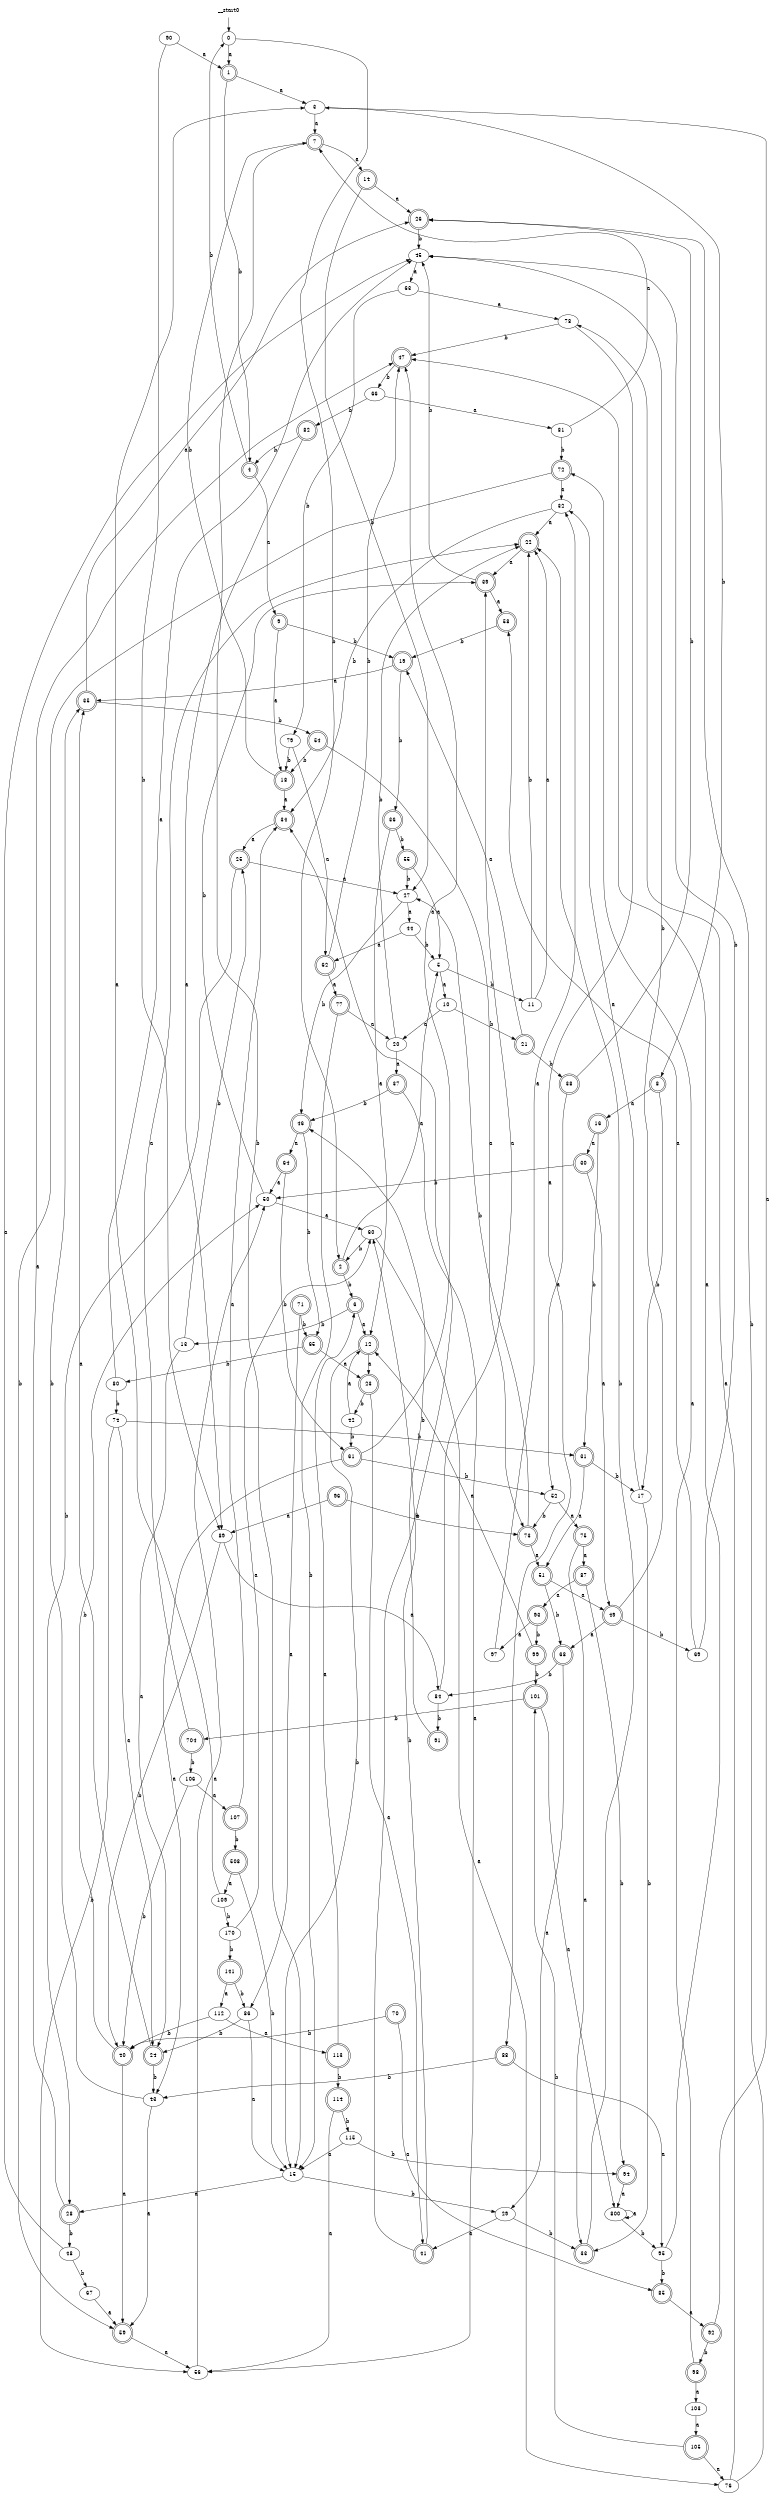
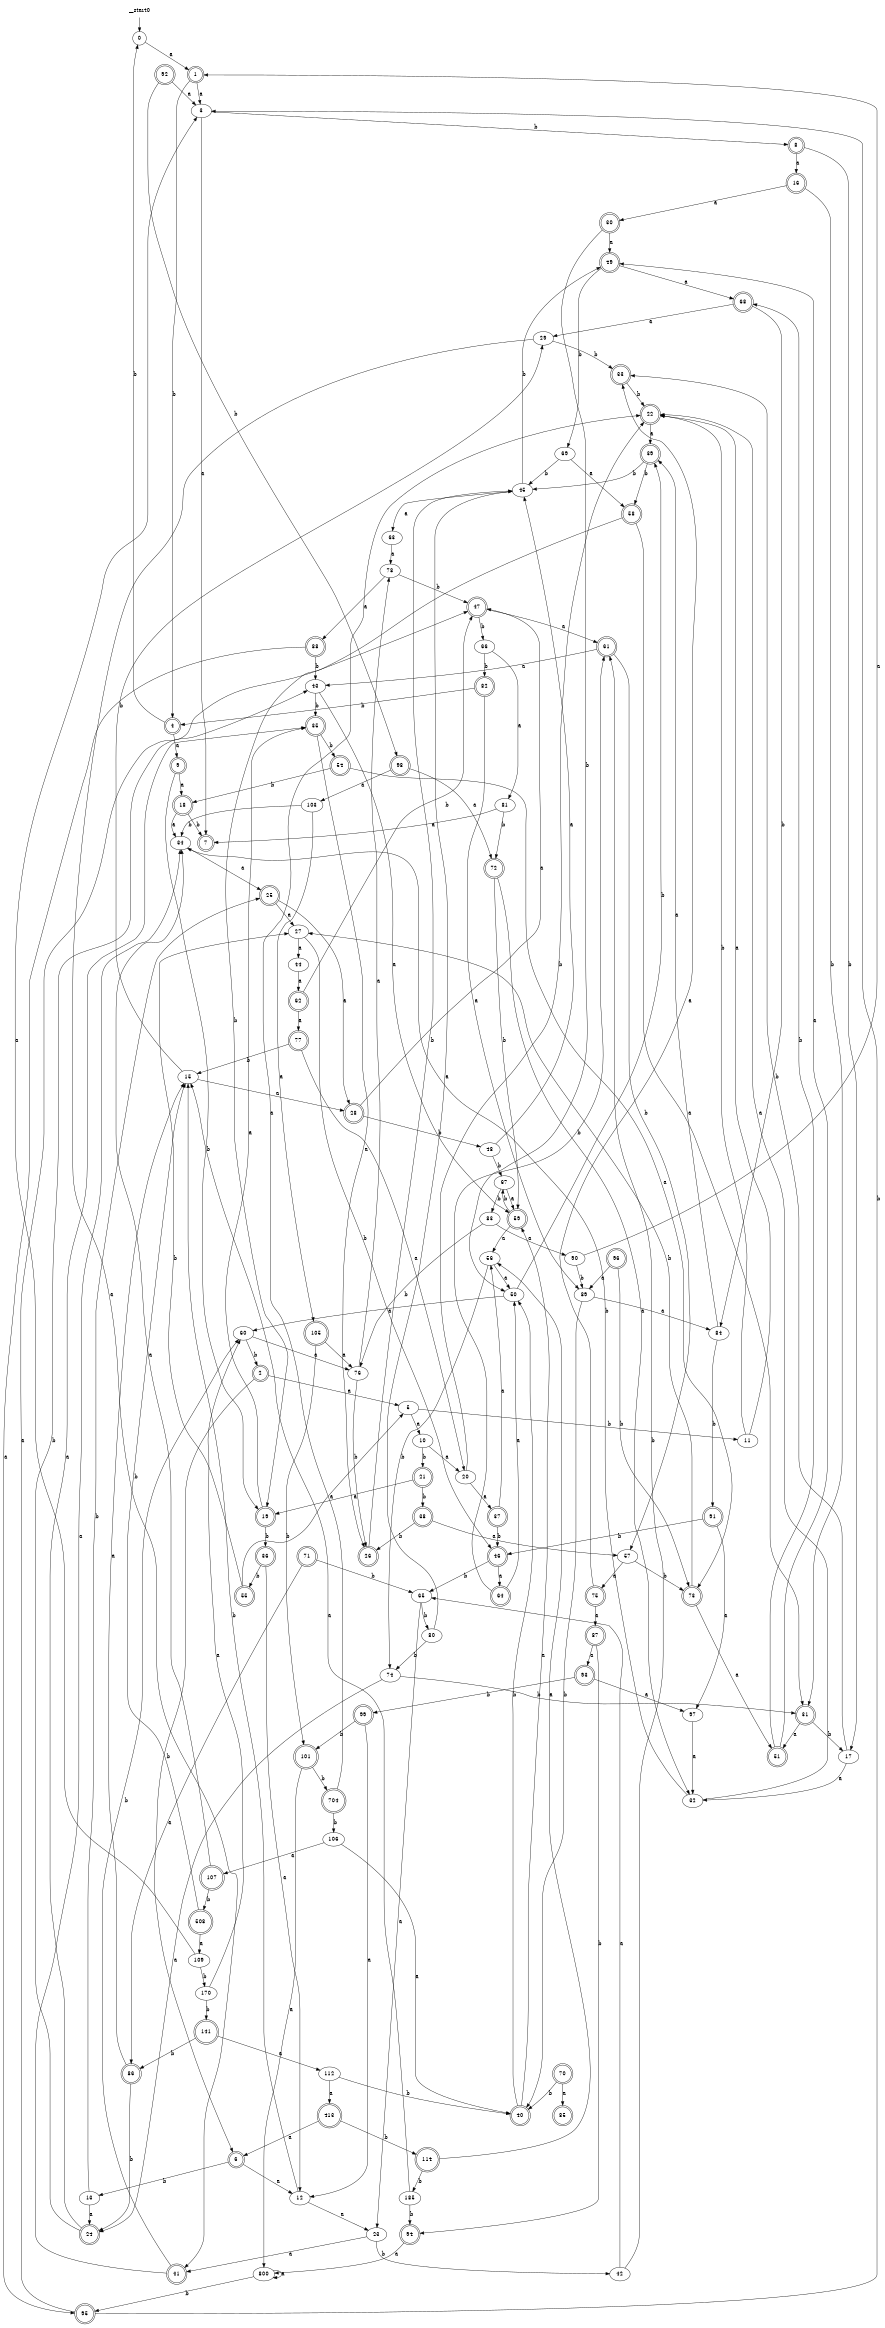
(367, 180) -> none
(332, 588) -> none
(499, 602) -> (646, 474)
(290, 741) -> none
none -> (238, 809)
(284, 820) -> (180, 843)
(661, 859) -> (522, 359)
(428, 919) -> (541, 623)
(423, 946) -> none
none -> (685, 1117)
(257, 1131) -> none
none -> (504, 1203)
none -> (490, 1219)
(312, 1345) -> (422, 1596)
(368, 1345) -> (300, 2198)
(347, 1383) -> (620, 1857)
(369, 1384) -> (377, 2234)
(555, 1496) -> (628, 1556)
(67, 1516) -> (345, 1001)
none -> (724, 1617)
(144, 1917) -> (417, 1977)
(70, 1956) -> (401, 1454)
(247, 2014) -> (131, 2074)
(338, 2056) -> (329, 2116)
(351, 2138) -> (410, 2198)
(662, 2254) -> (85, 2314)
(662, 2270) -> (877, 1277)
(685, 2312) -> none
